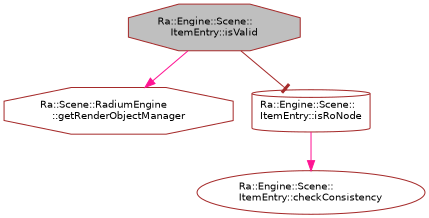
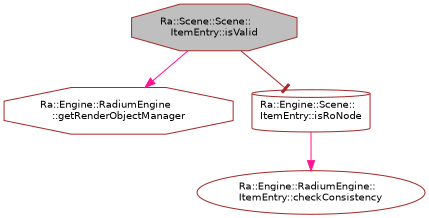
(214, 27) -> (214, 27)
(119, 111) -> (119, 111)
(311, 192) -> (311, 192)
